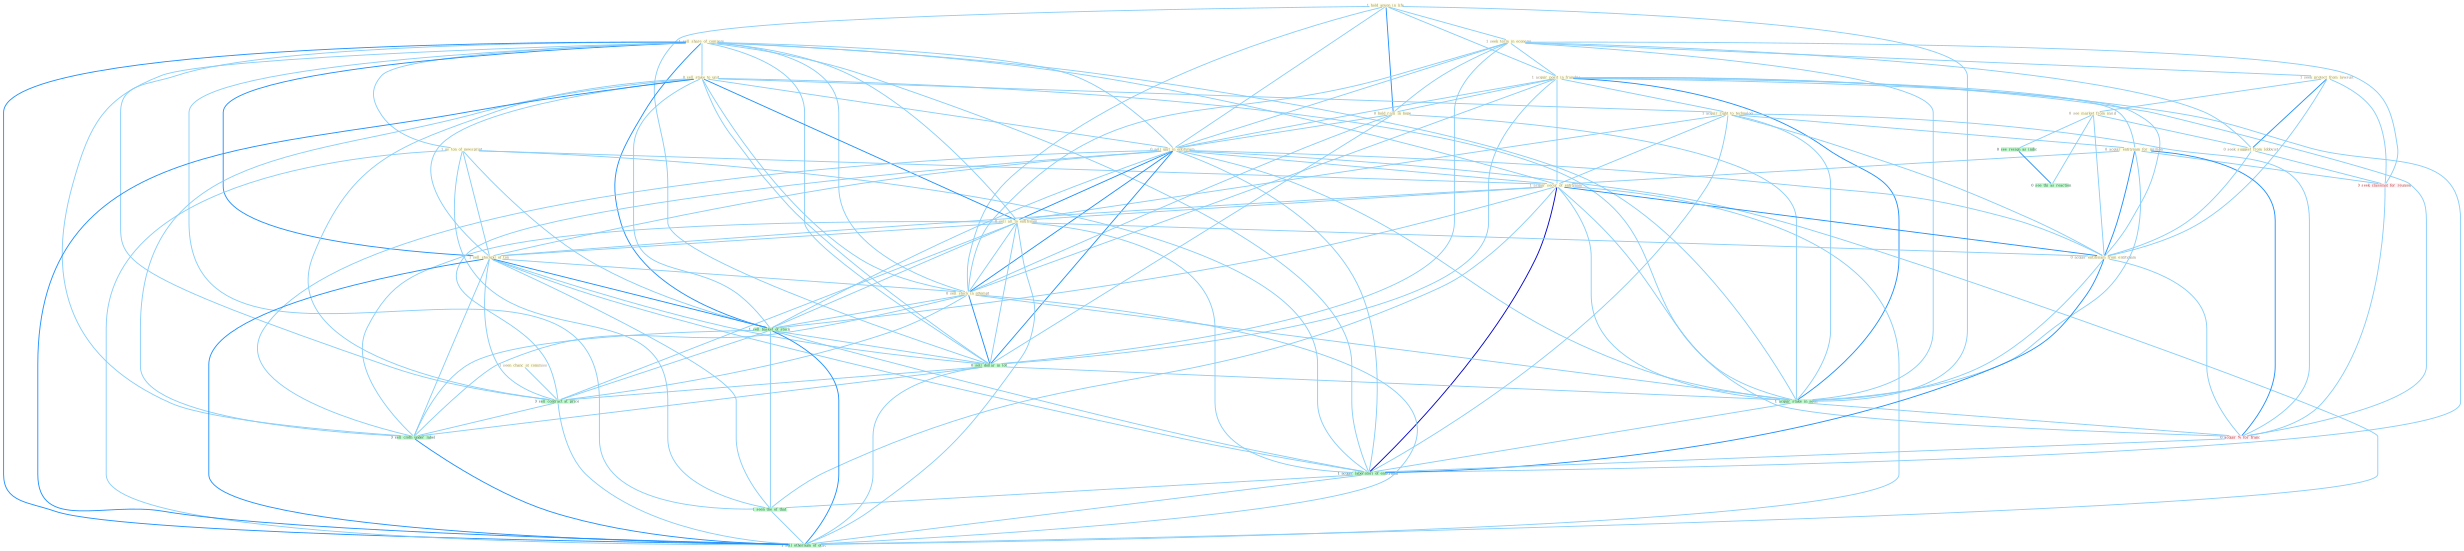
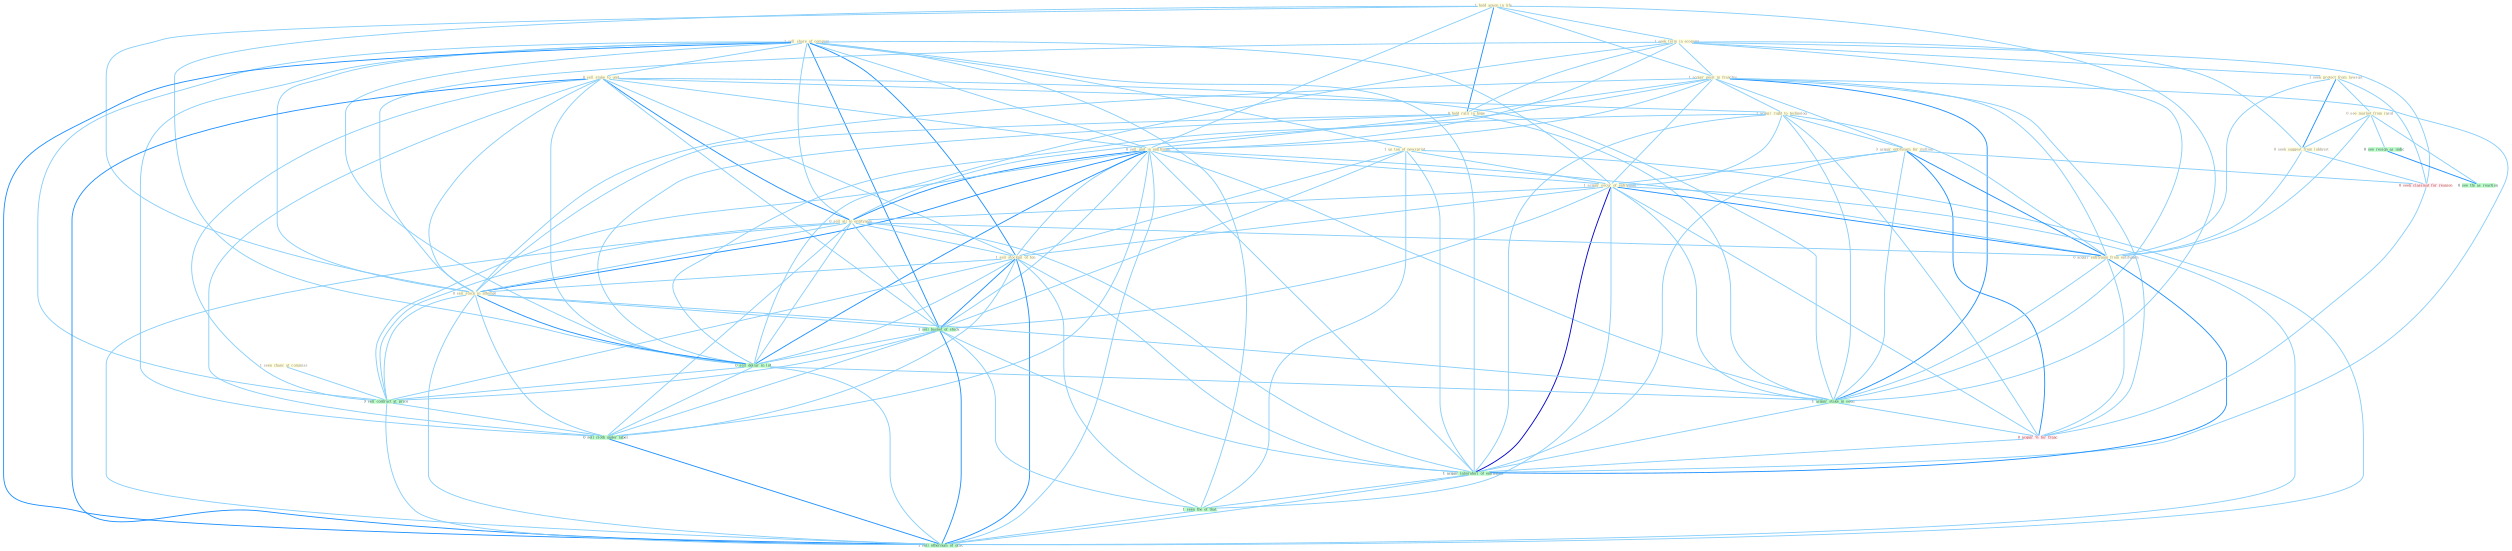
(1192, 88) -> none
none -> (1663, 288)
